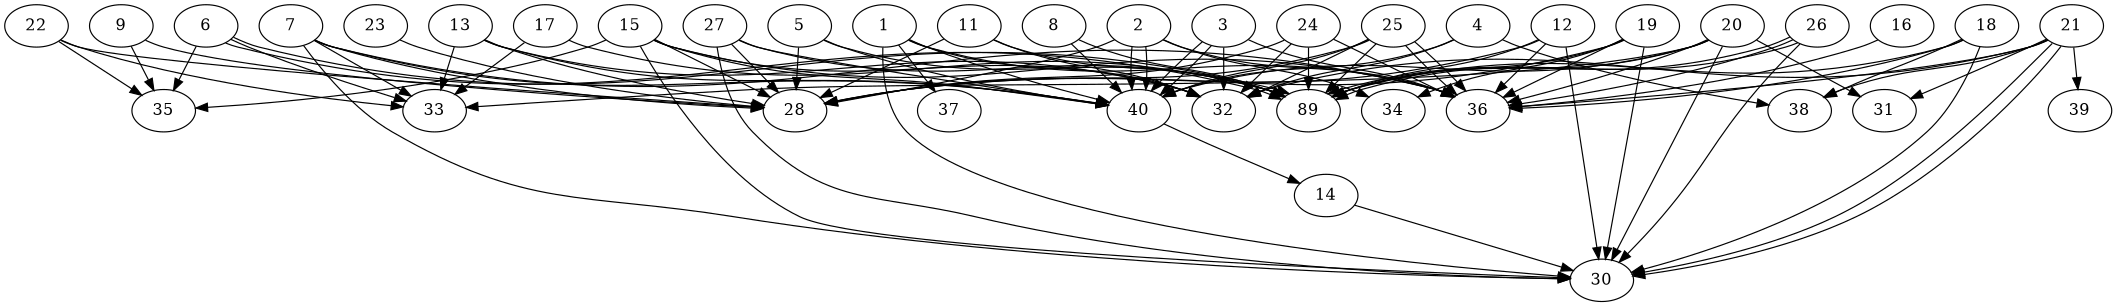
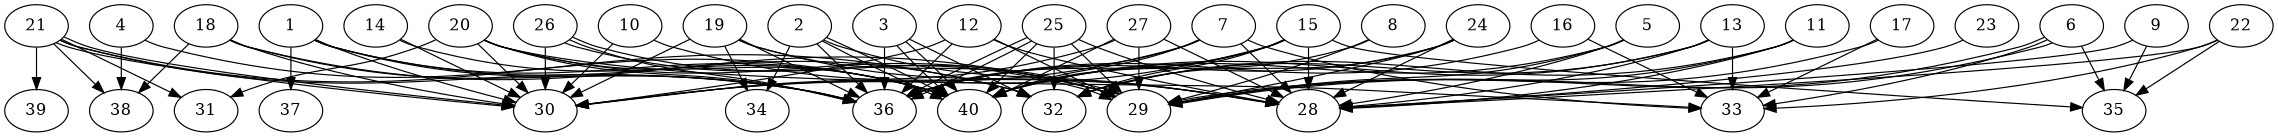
none -> (630, 26)
none -> (1618, 54)
(1357, 67) -> none
(1309, 111) -> (1139, 111)
(1226, 152) -> (666, 69)
